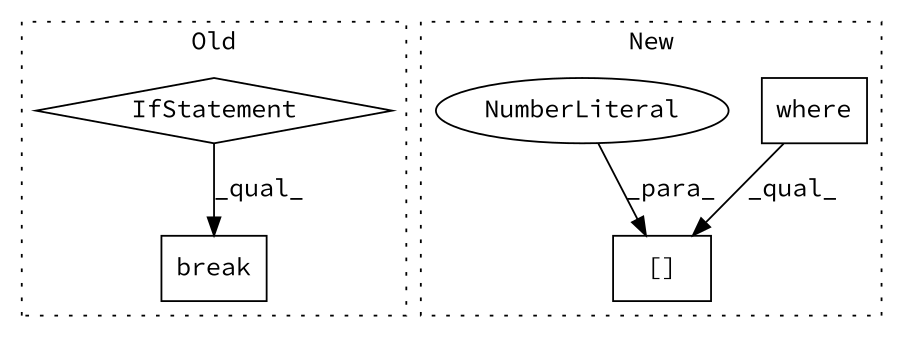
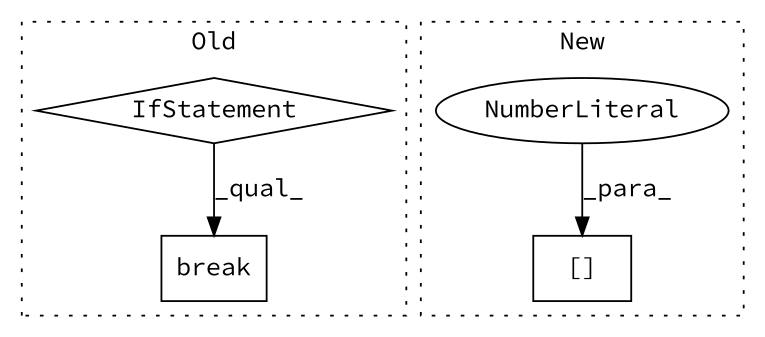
(814, 111) -> none
